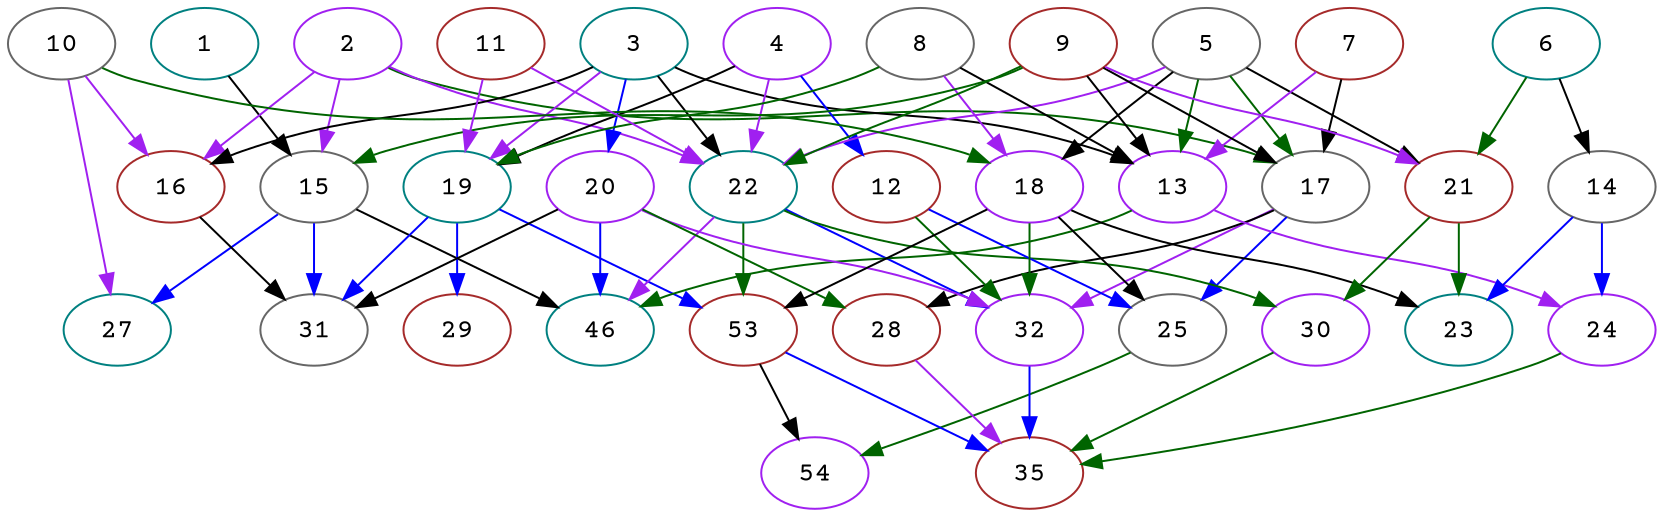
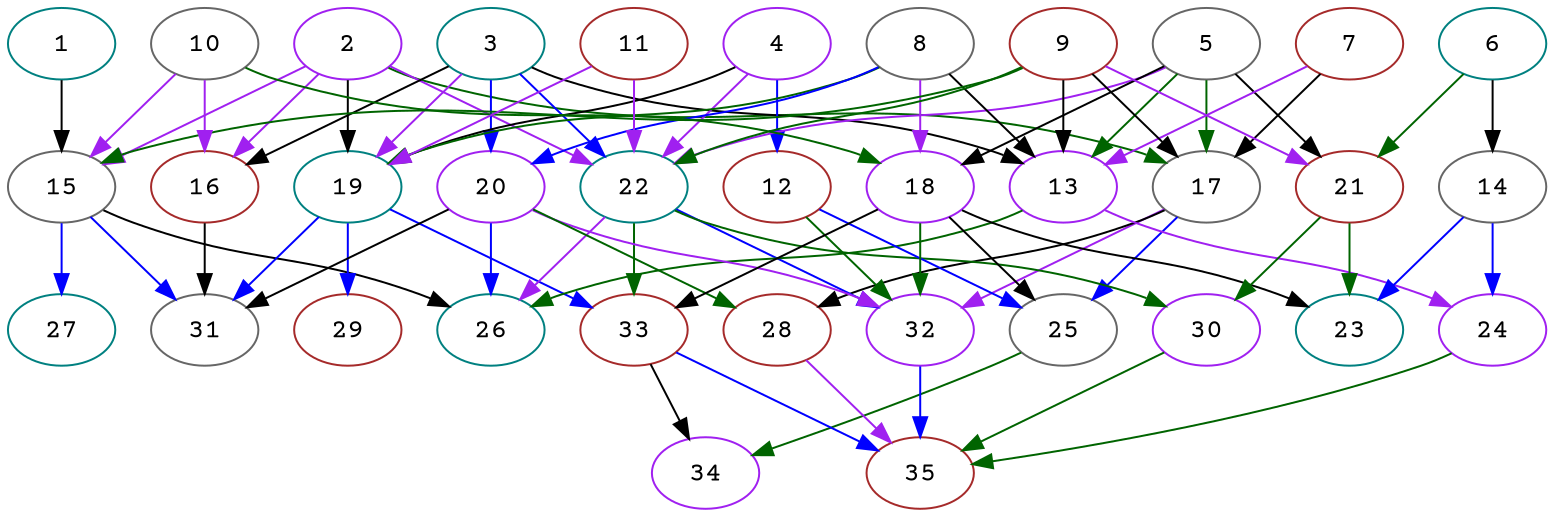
none -> (348, 106)
(682, 107) -> (555, 108)
none -> (716, 114)
(88, 177) -> (141, 108)
(600, 330) -> (491, 330)
(743, 330) -> (634, 330)
(815, 473) -> (706, 473)
